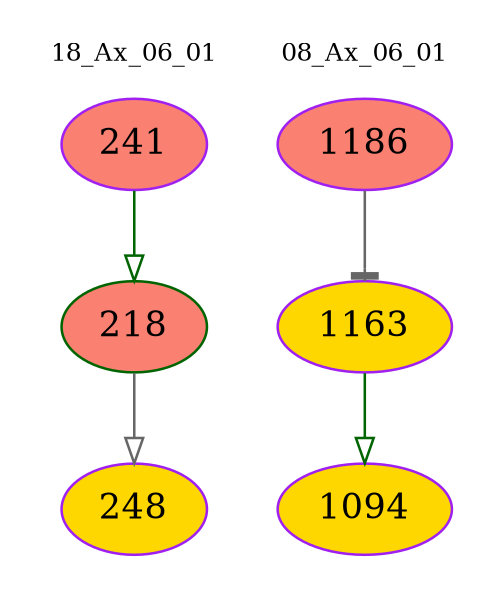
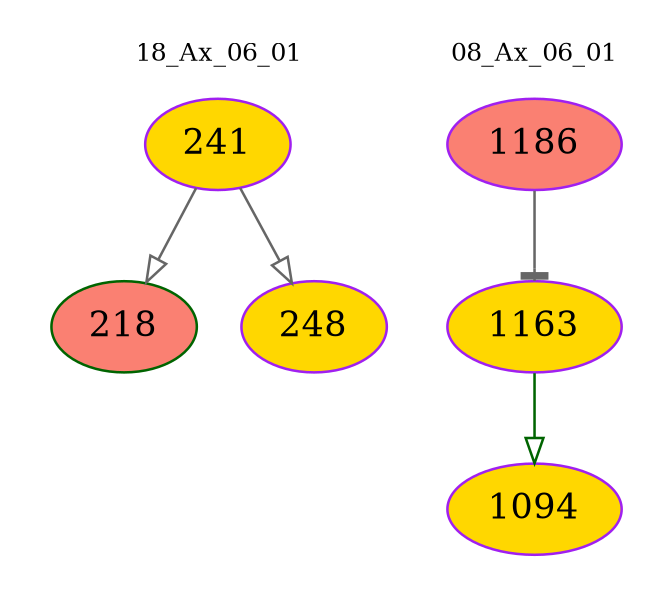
(134, 144) -> (218, 144)
(134, 223) -> (177, 224)
(134, 406) -> (260, 224)
